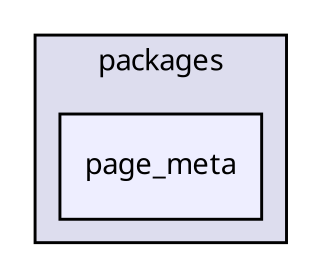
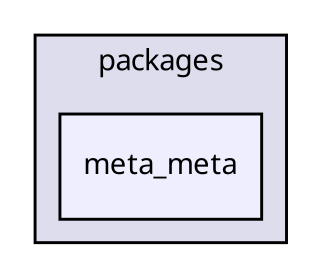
(161, 167) -> (161, 167)
